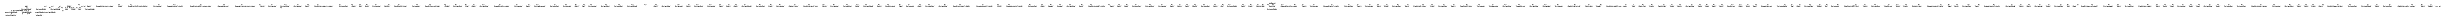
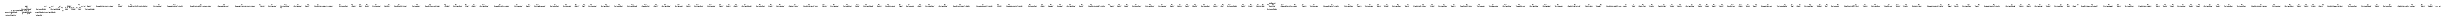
none -> (646, 6)
